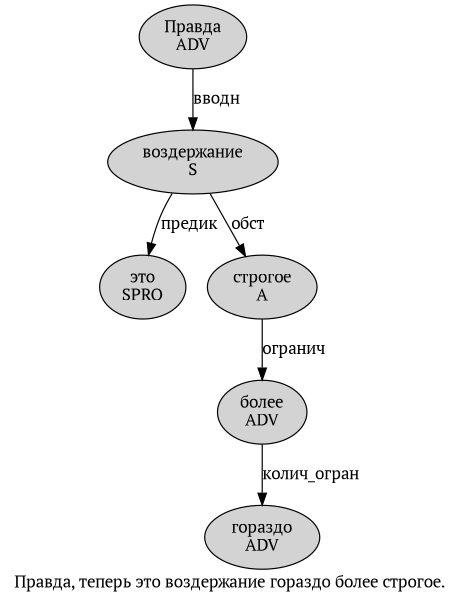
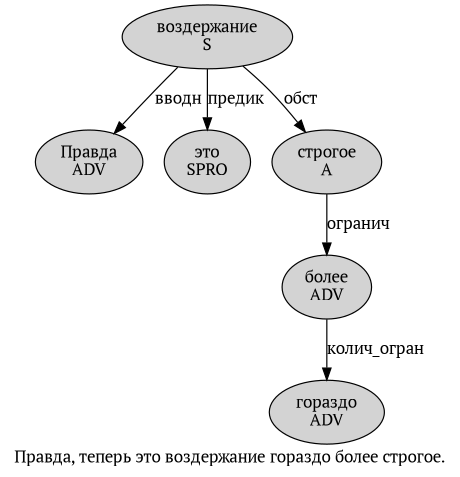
(193, 93) -> (150, 96)
